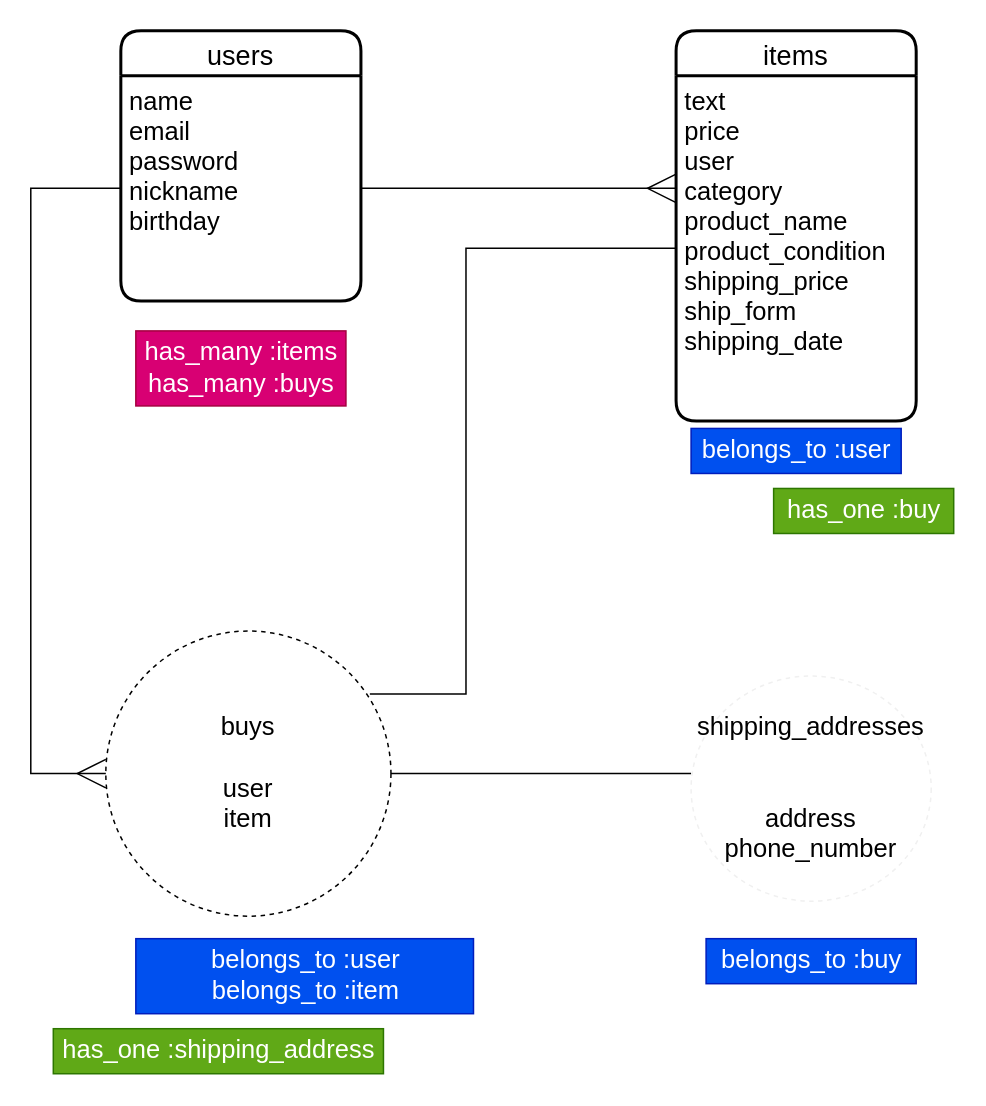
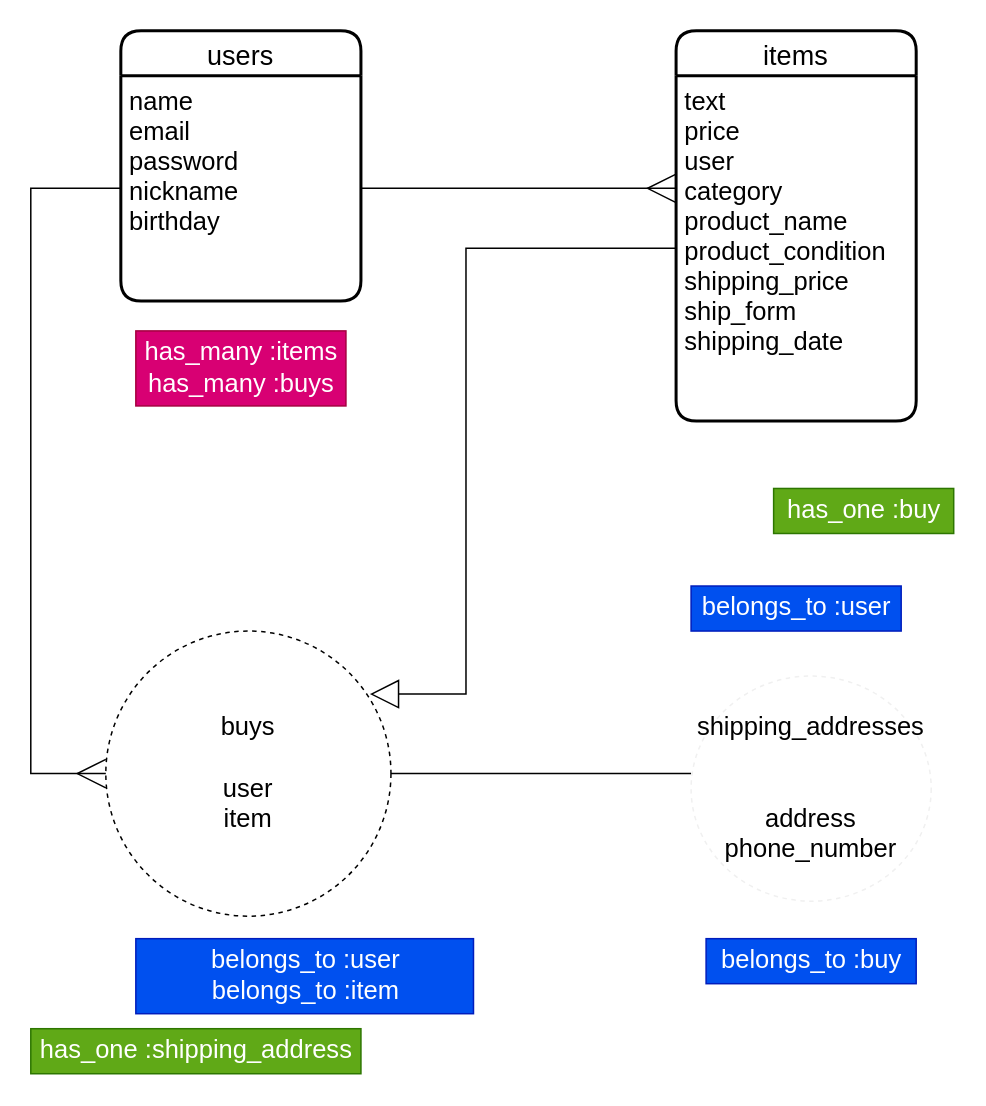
(796, 451) -> (796, 608)
(385, 694) -> (399, 694)
(218, 1051) -> (196, 1051)
